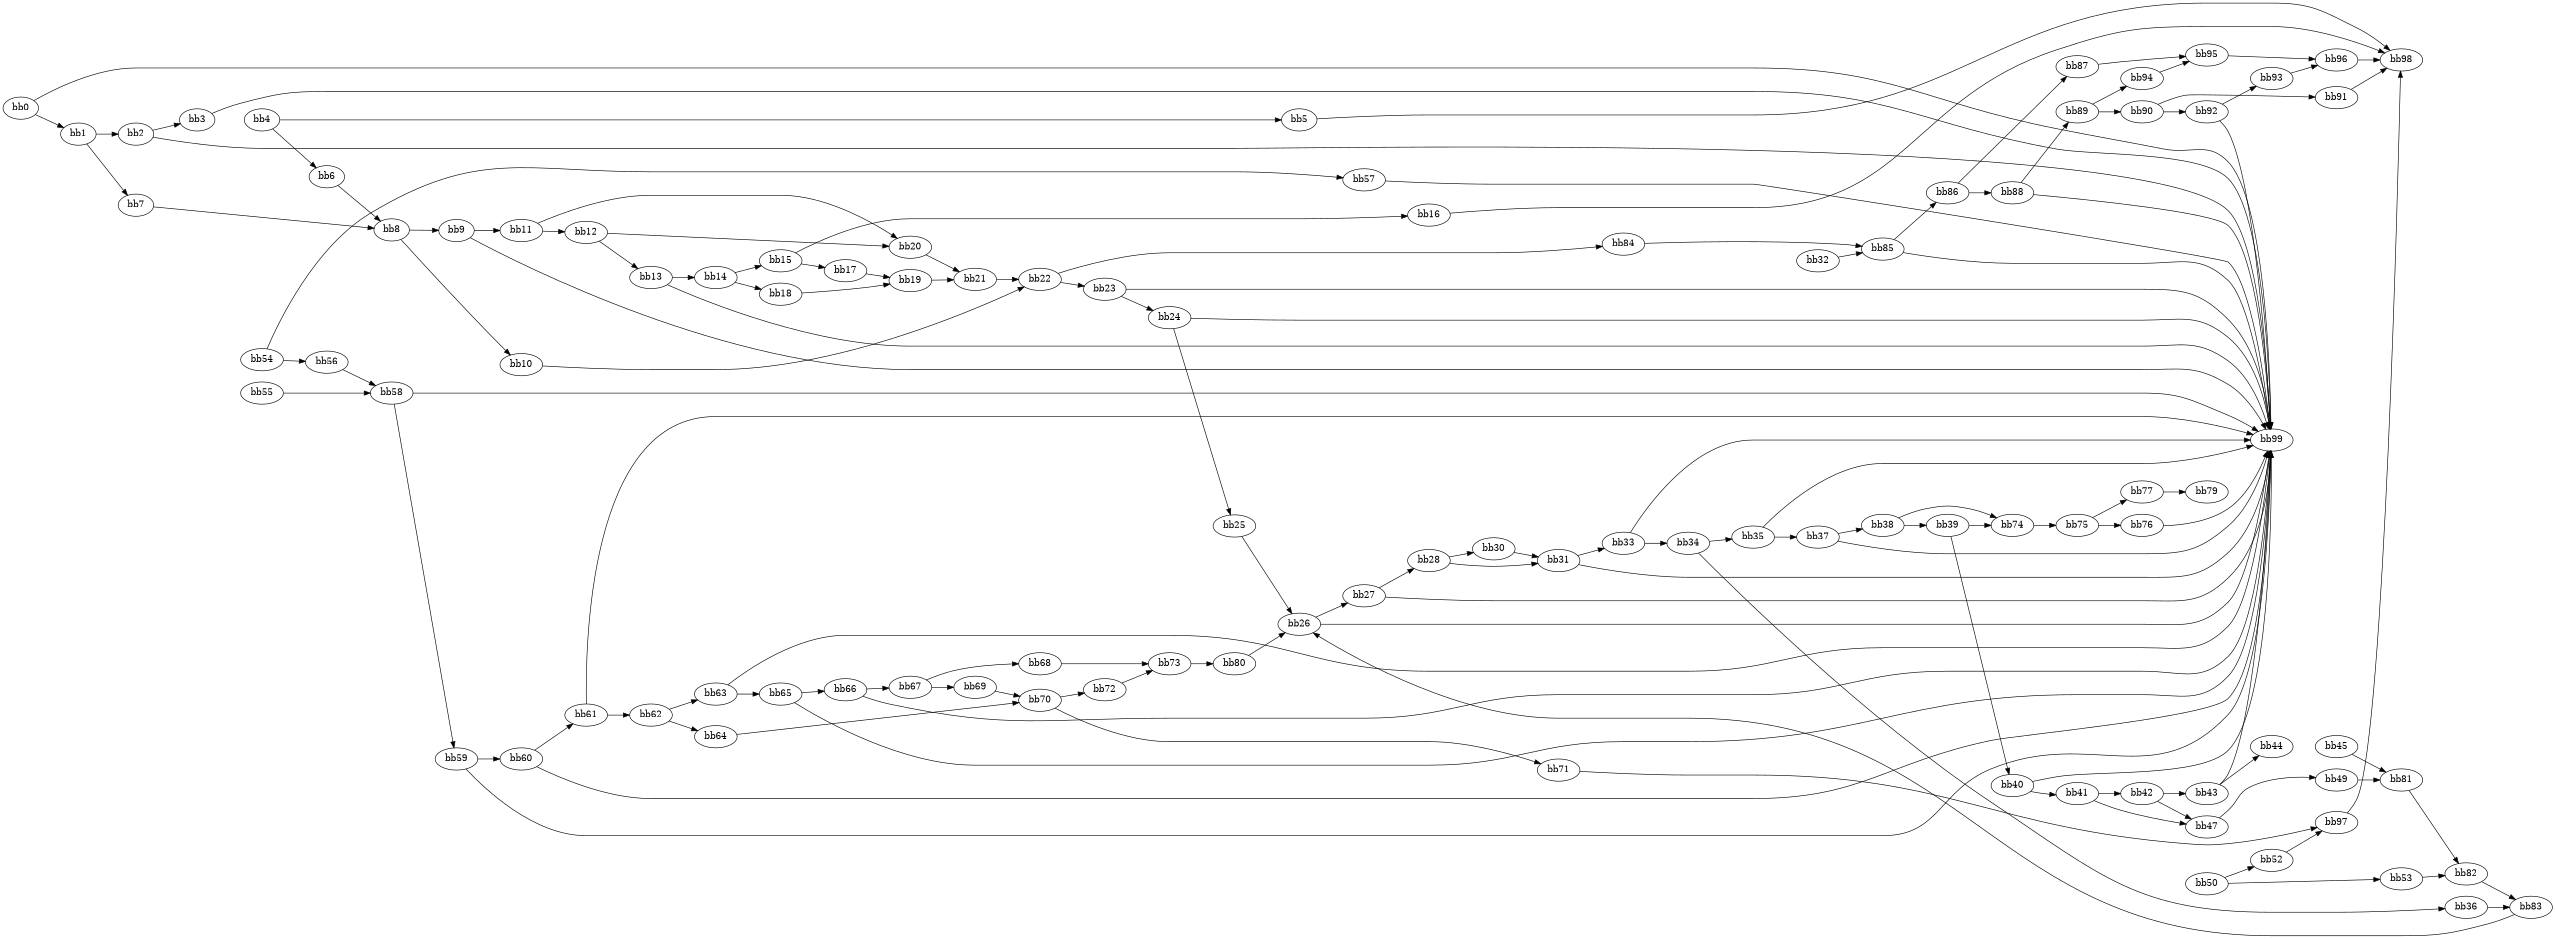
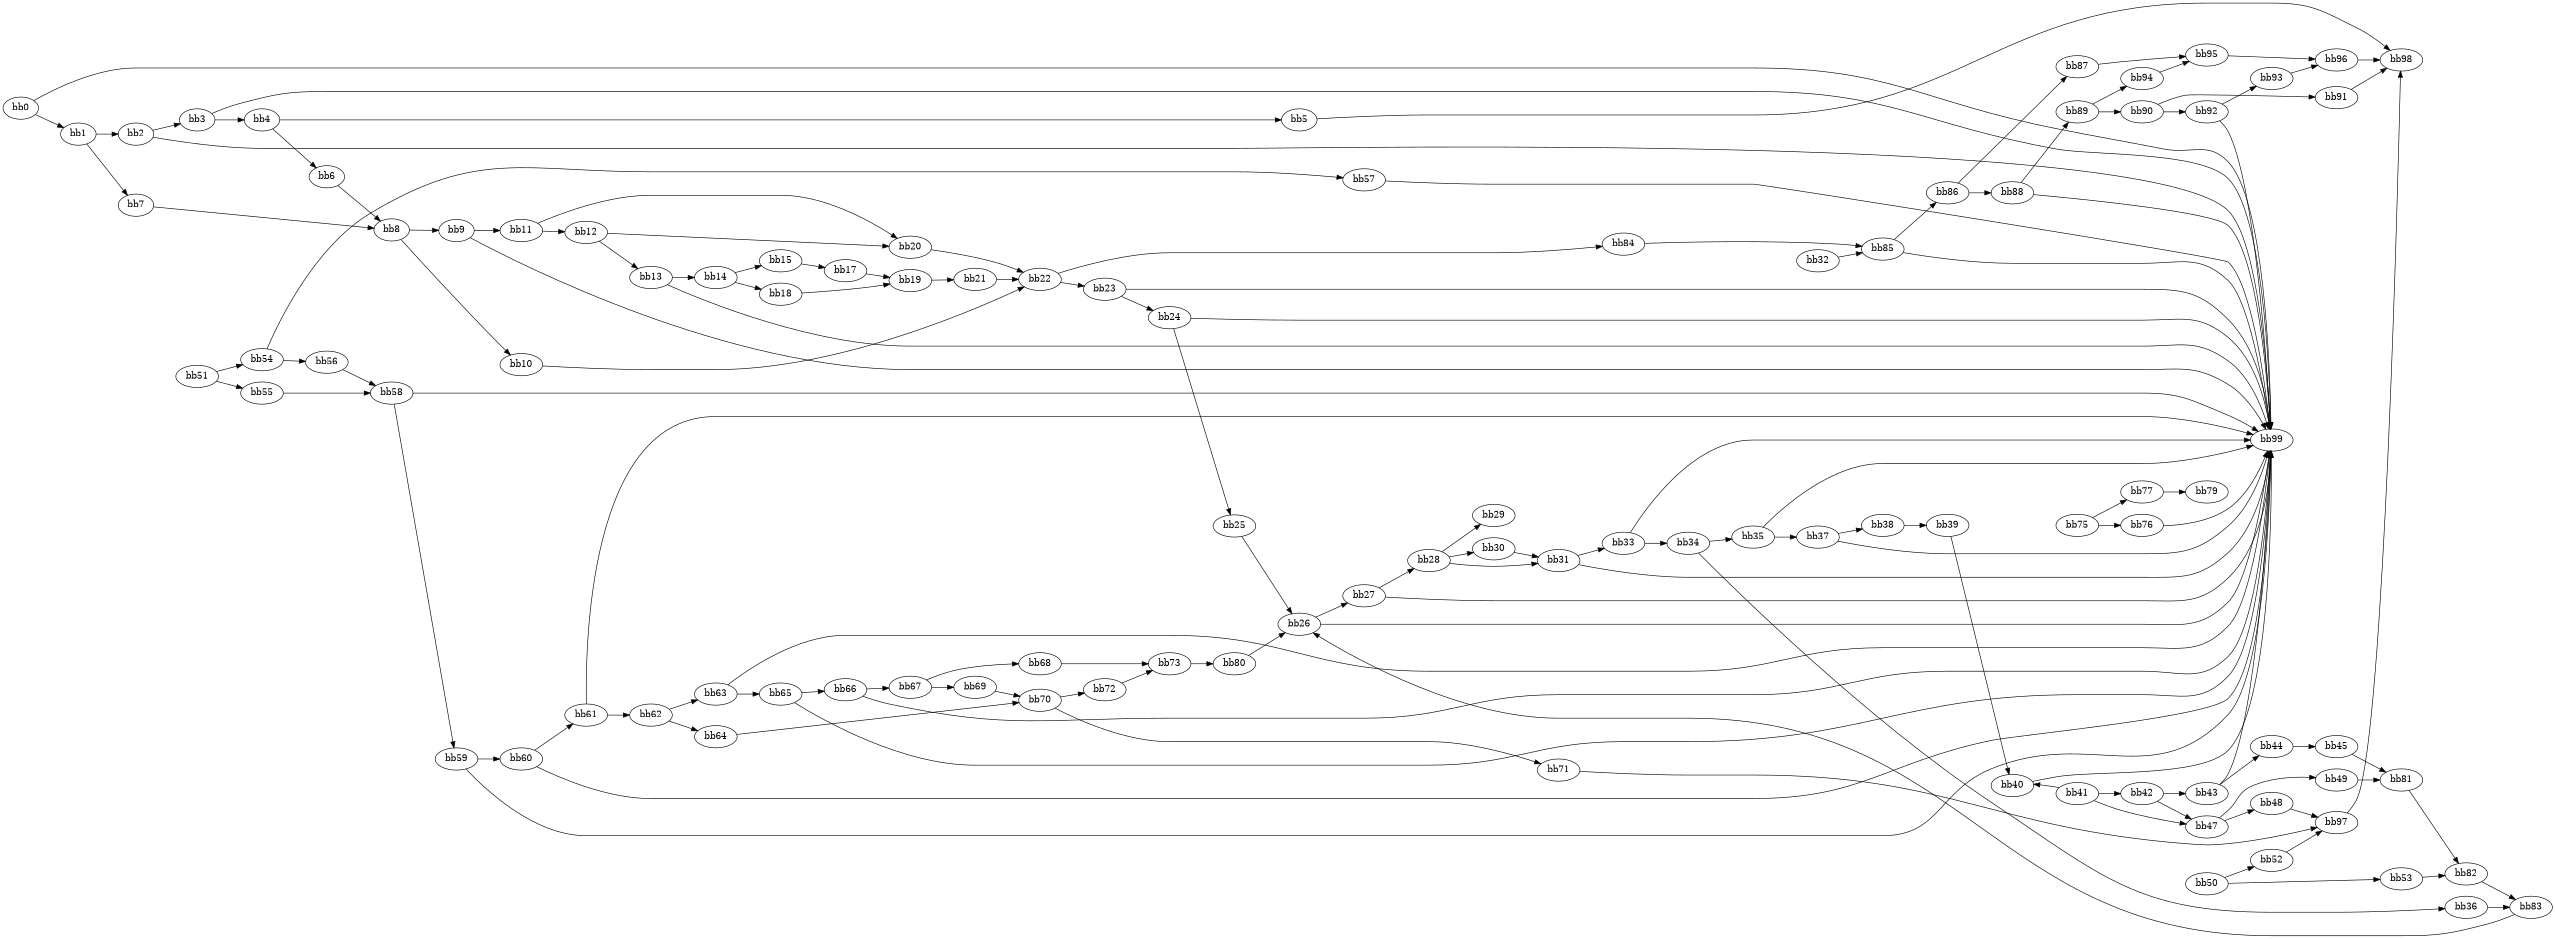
none -> (226, 120)
(1429, 215) -> none
(940, 262) -> (975, 257)
none -> (197, 376)
none -> (1494, 515)
(2012, 525) -> none
none -> (2301, 747)
(2040, 793) -> (2050, 786)
none -> (2272, 803)
